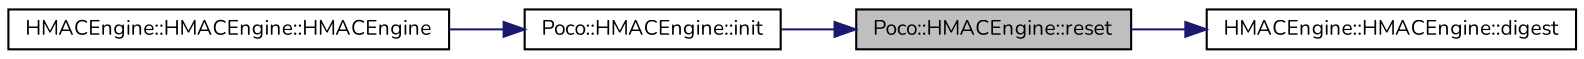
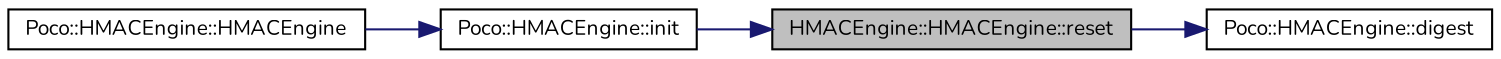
(229, 29) -> (187, 29)
(994, 29) -> (952, 29)
(1391, 29) -> (1349, 29)
